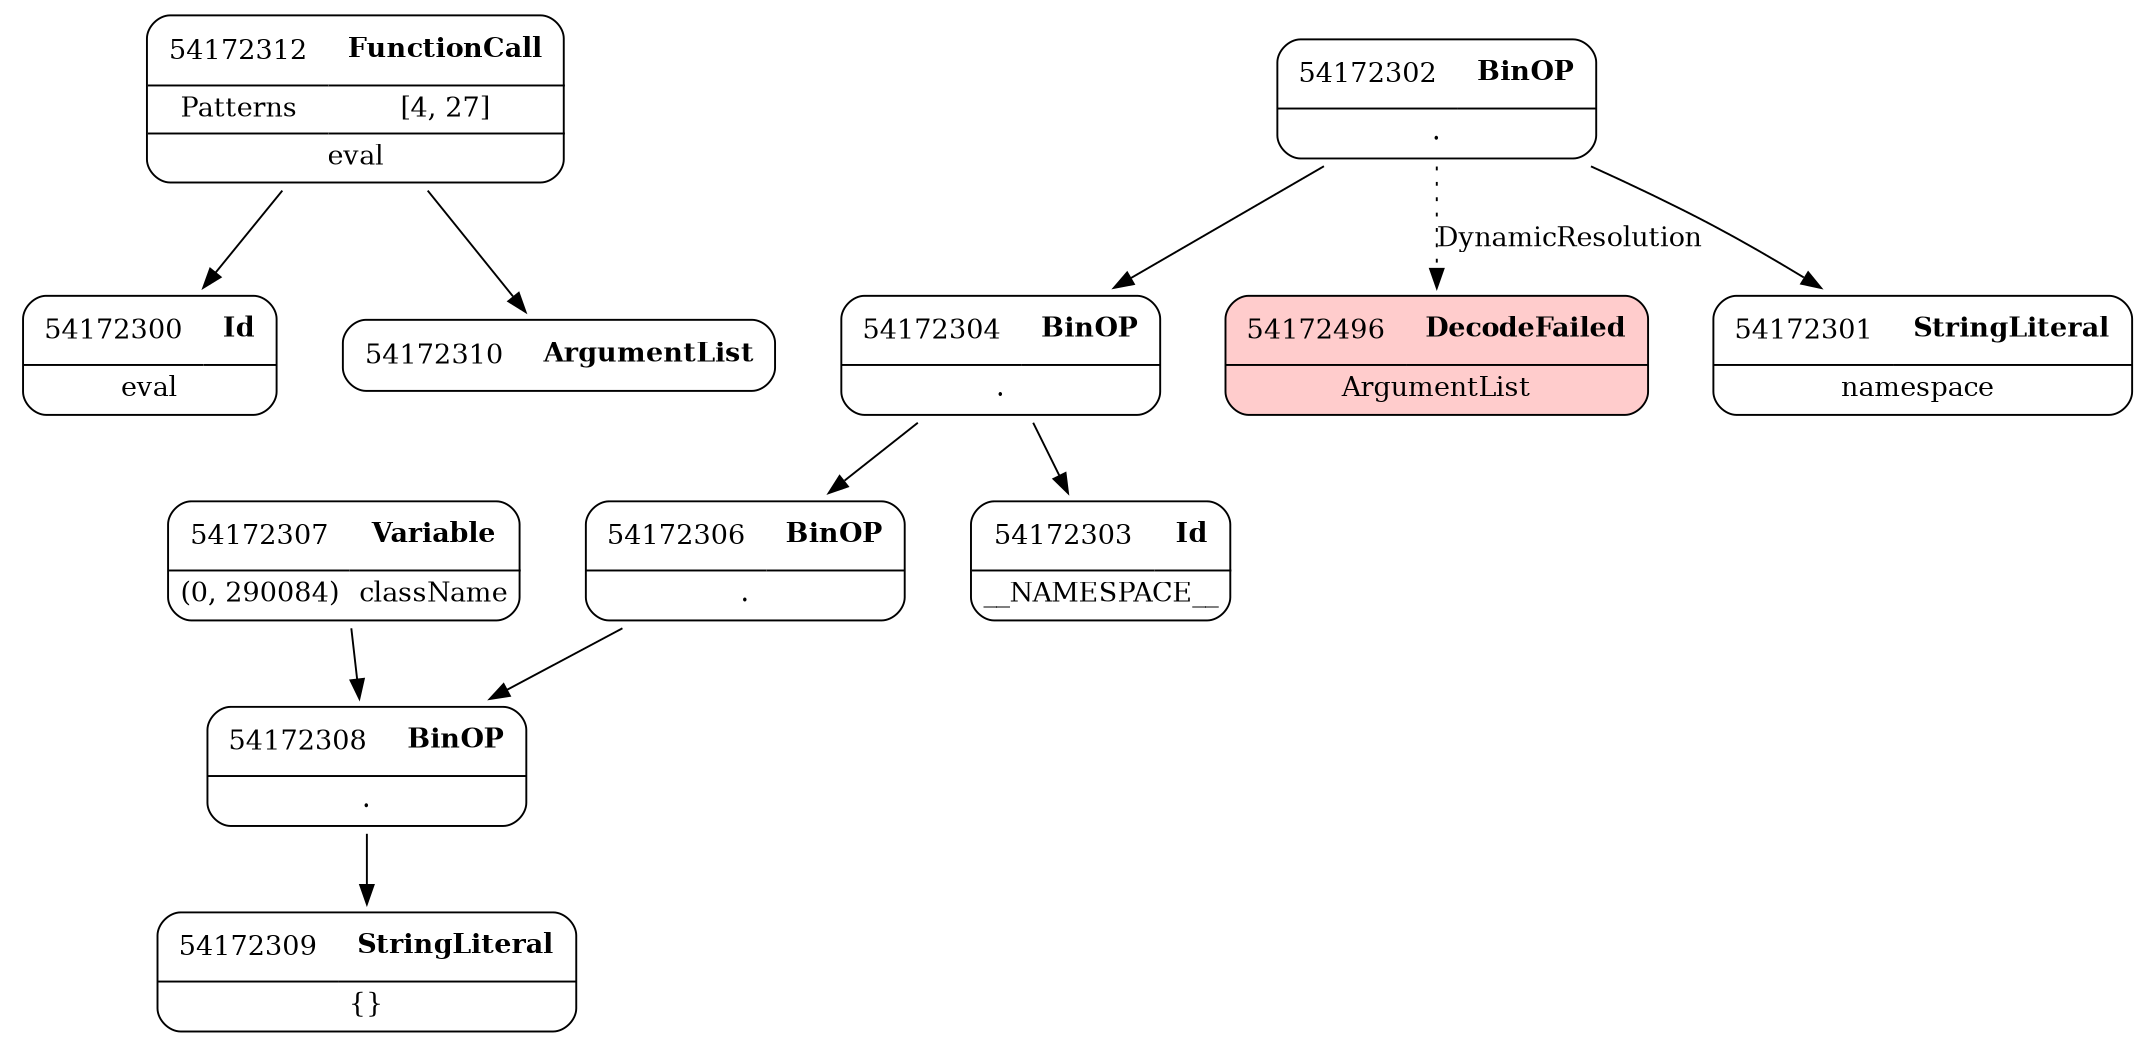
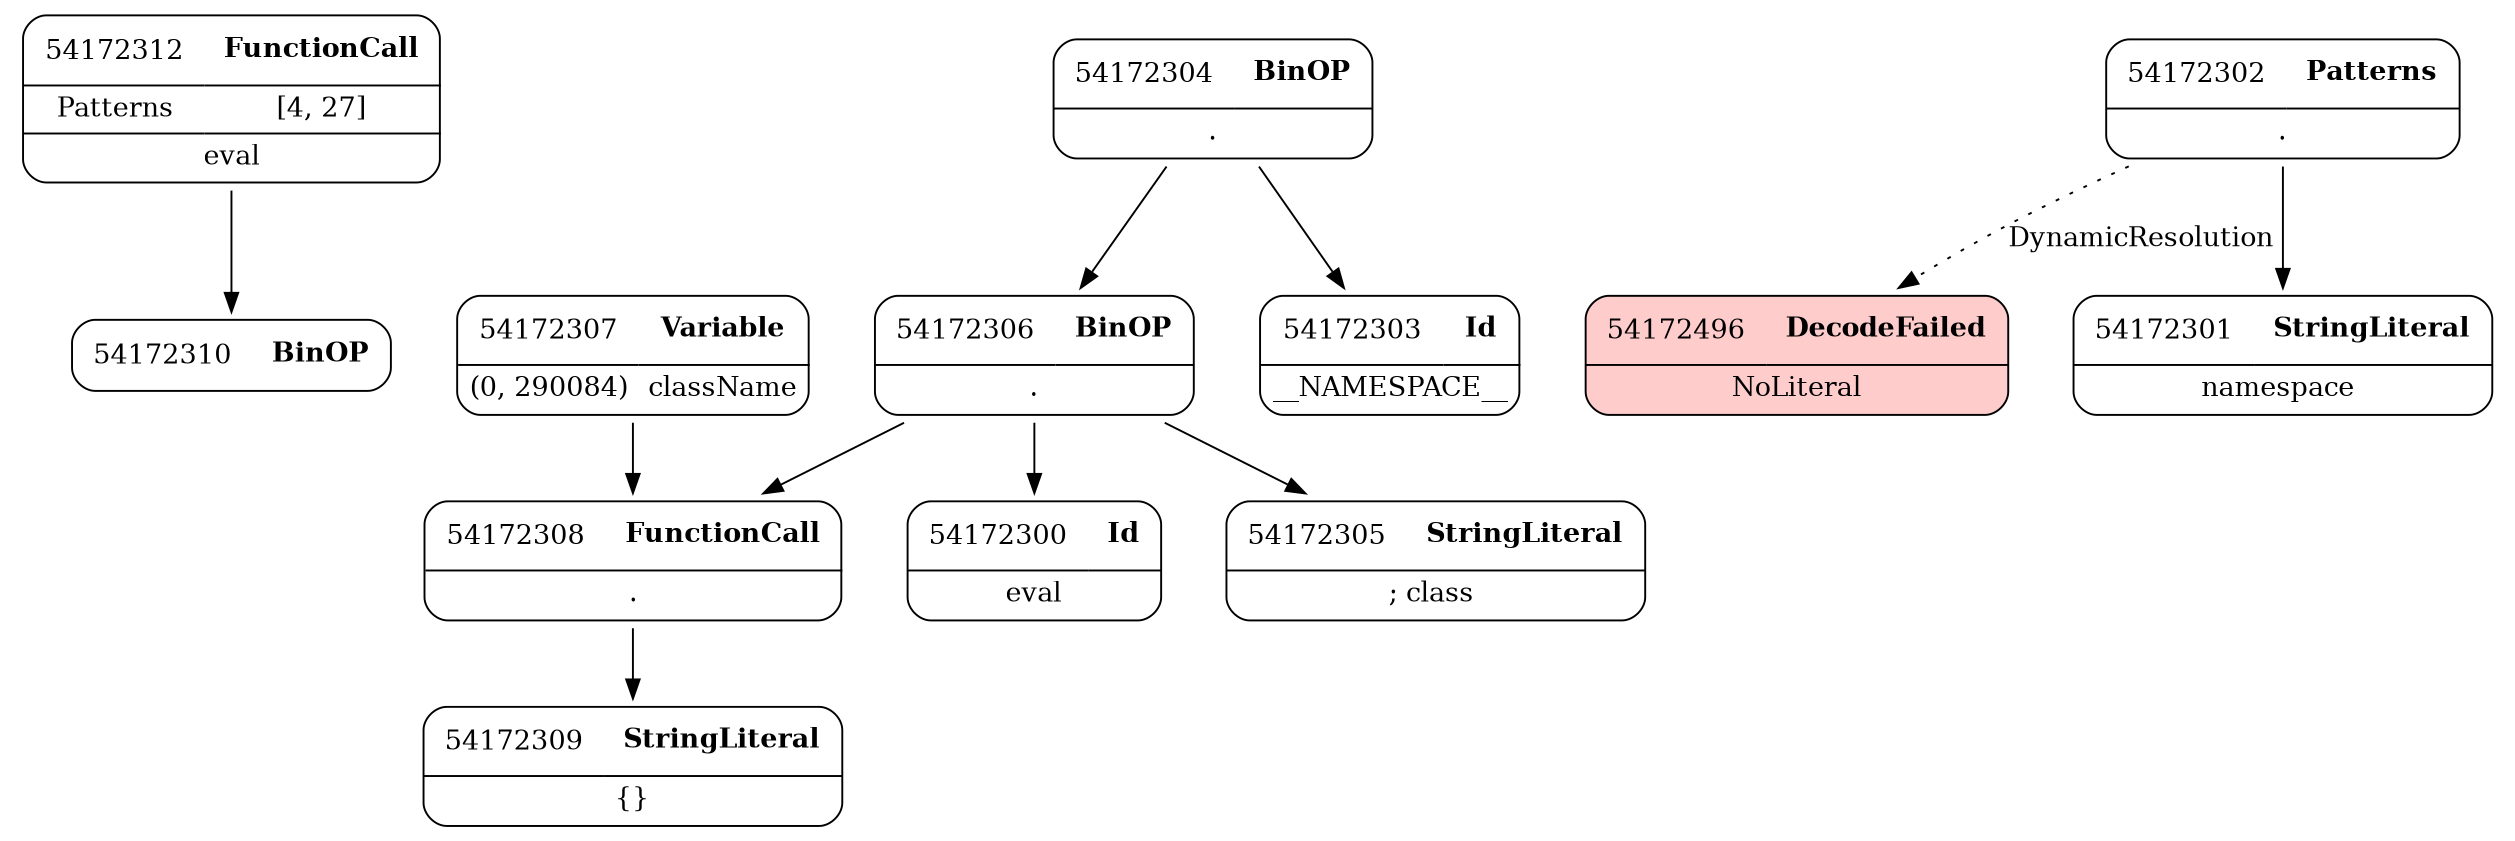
(1526, 72) -> (2372, 72)
(1227, 222) -> none
(249, 232) -> (1034, 448)
(649, 353) -> (321, 353)
(1437, 388) -> (1797, 388)
none -> (1436, 561)
(456, 740) -> (723, 534)
